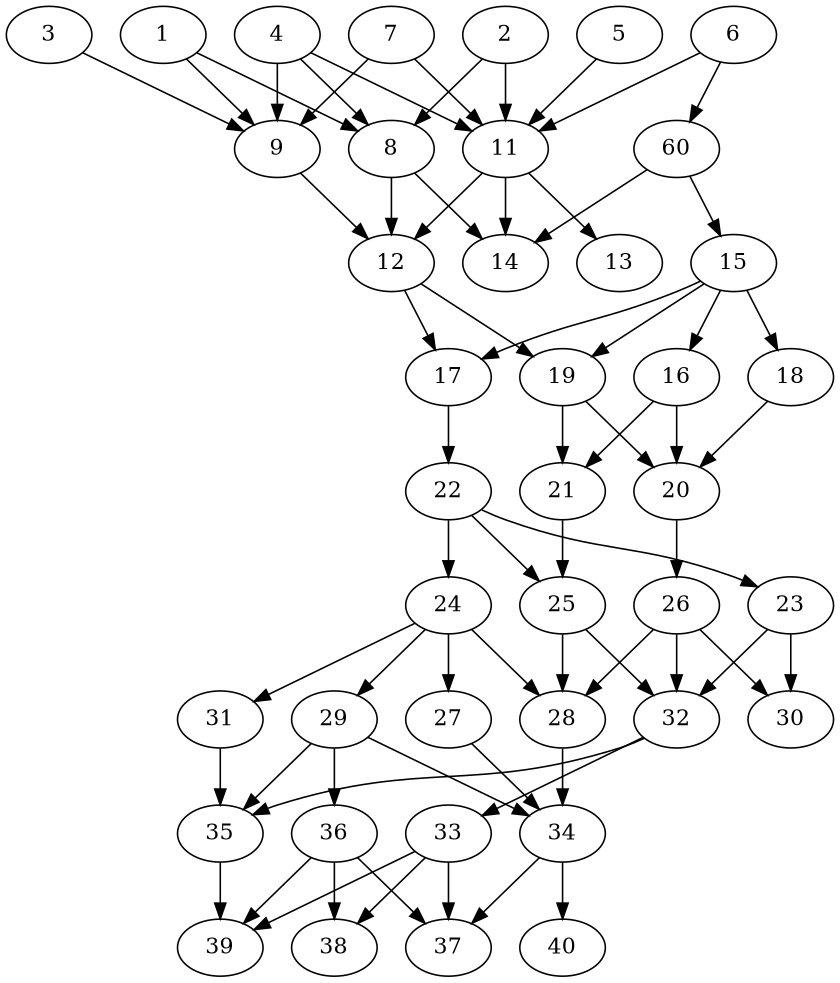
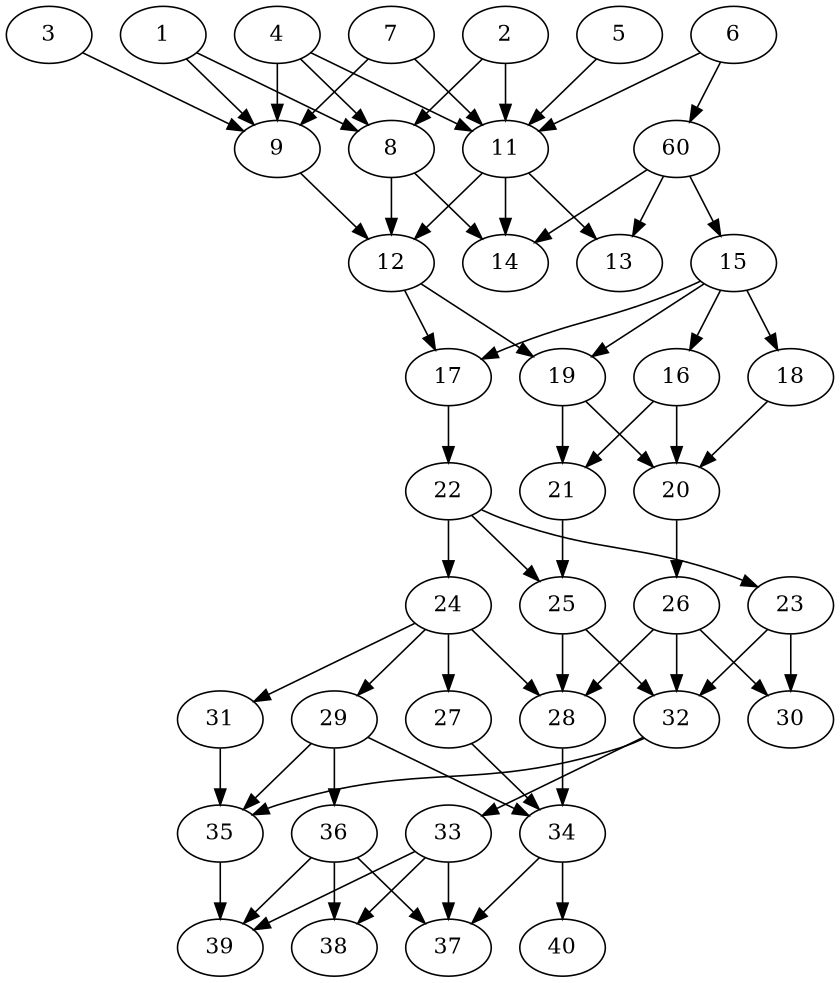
none -> (652, 199)
